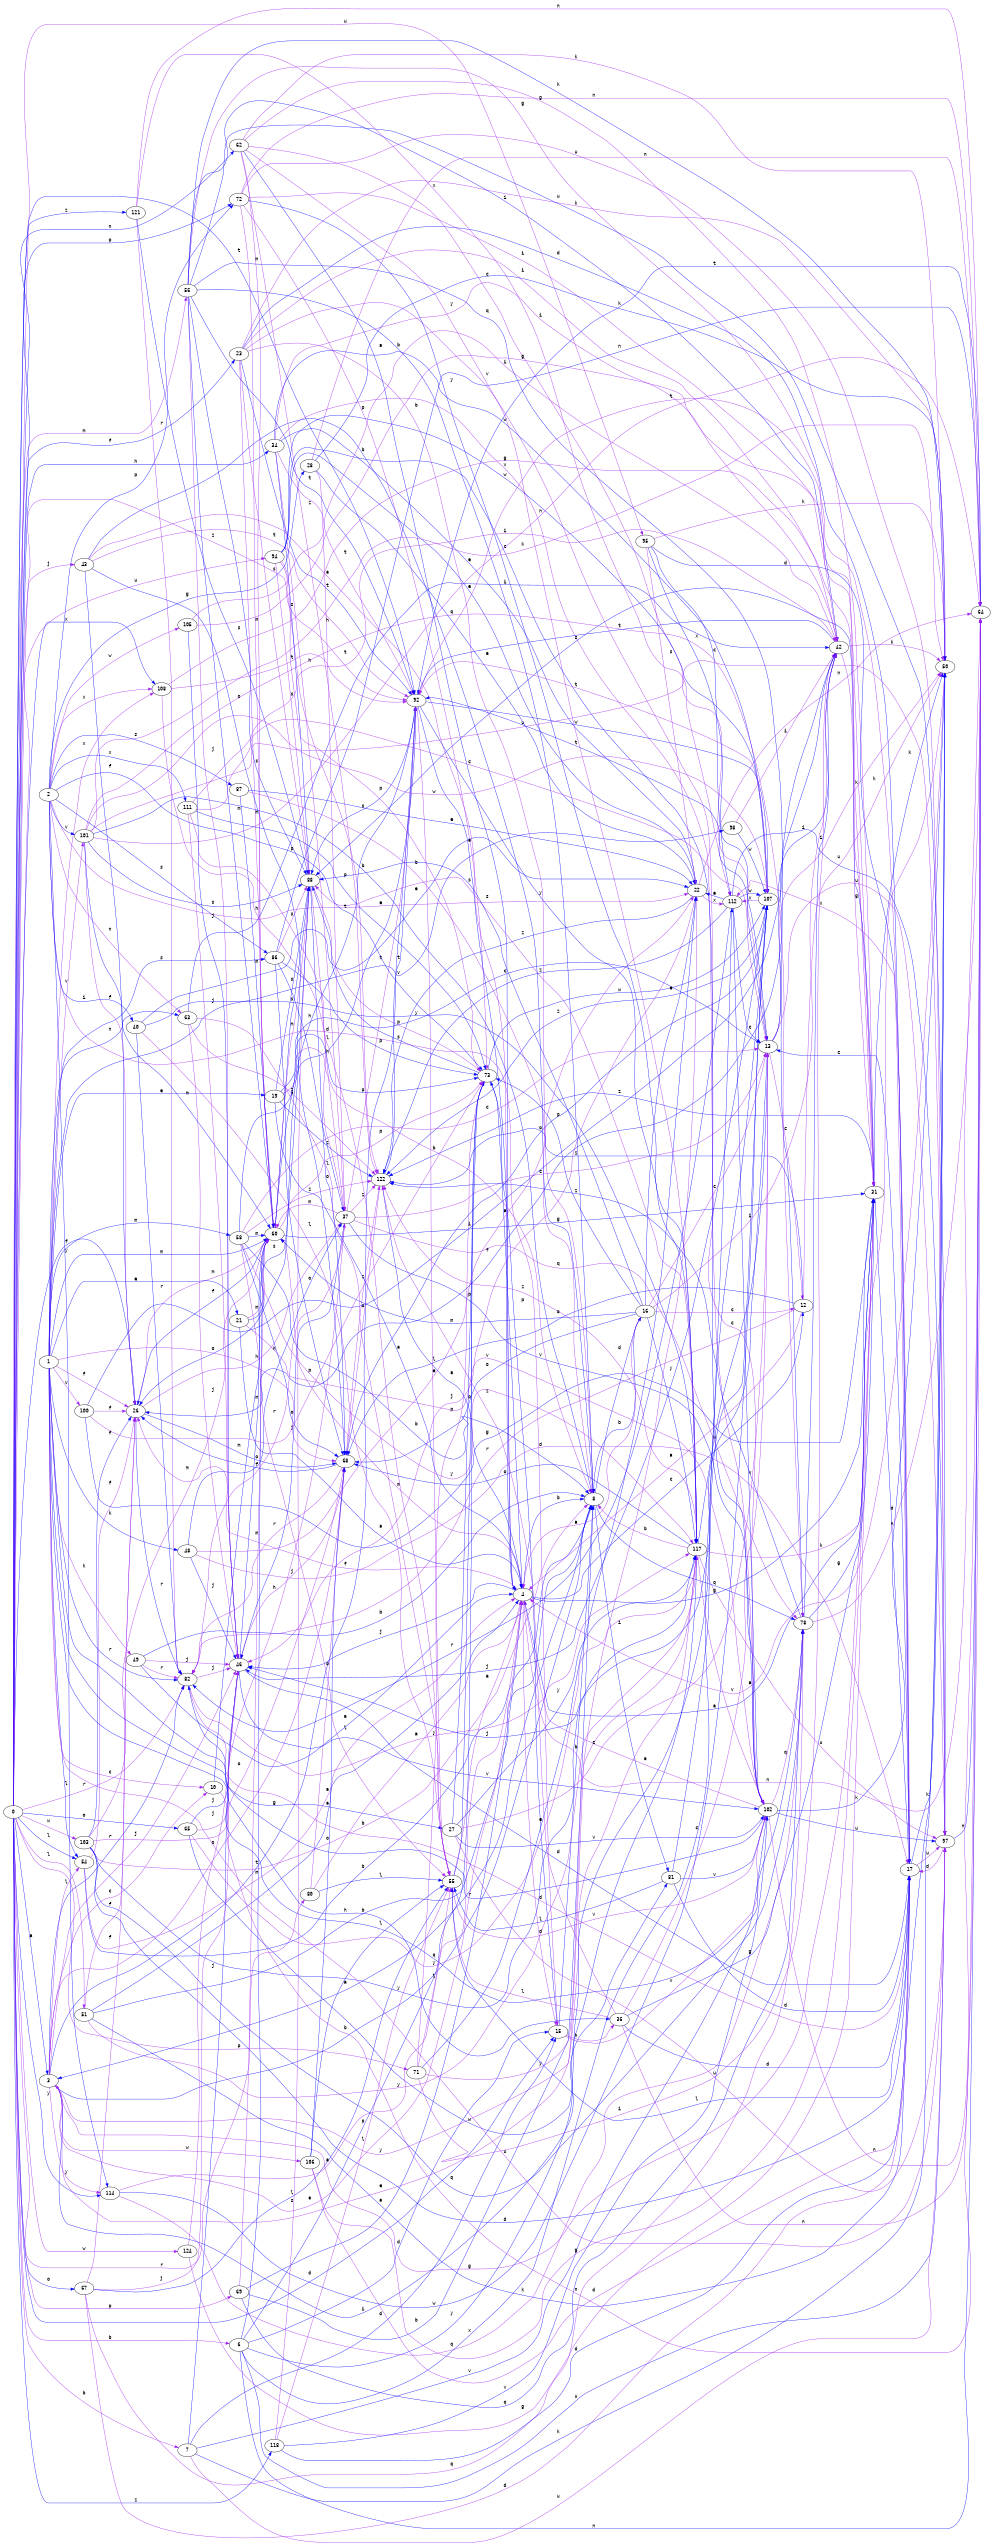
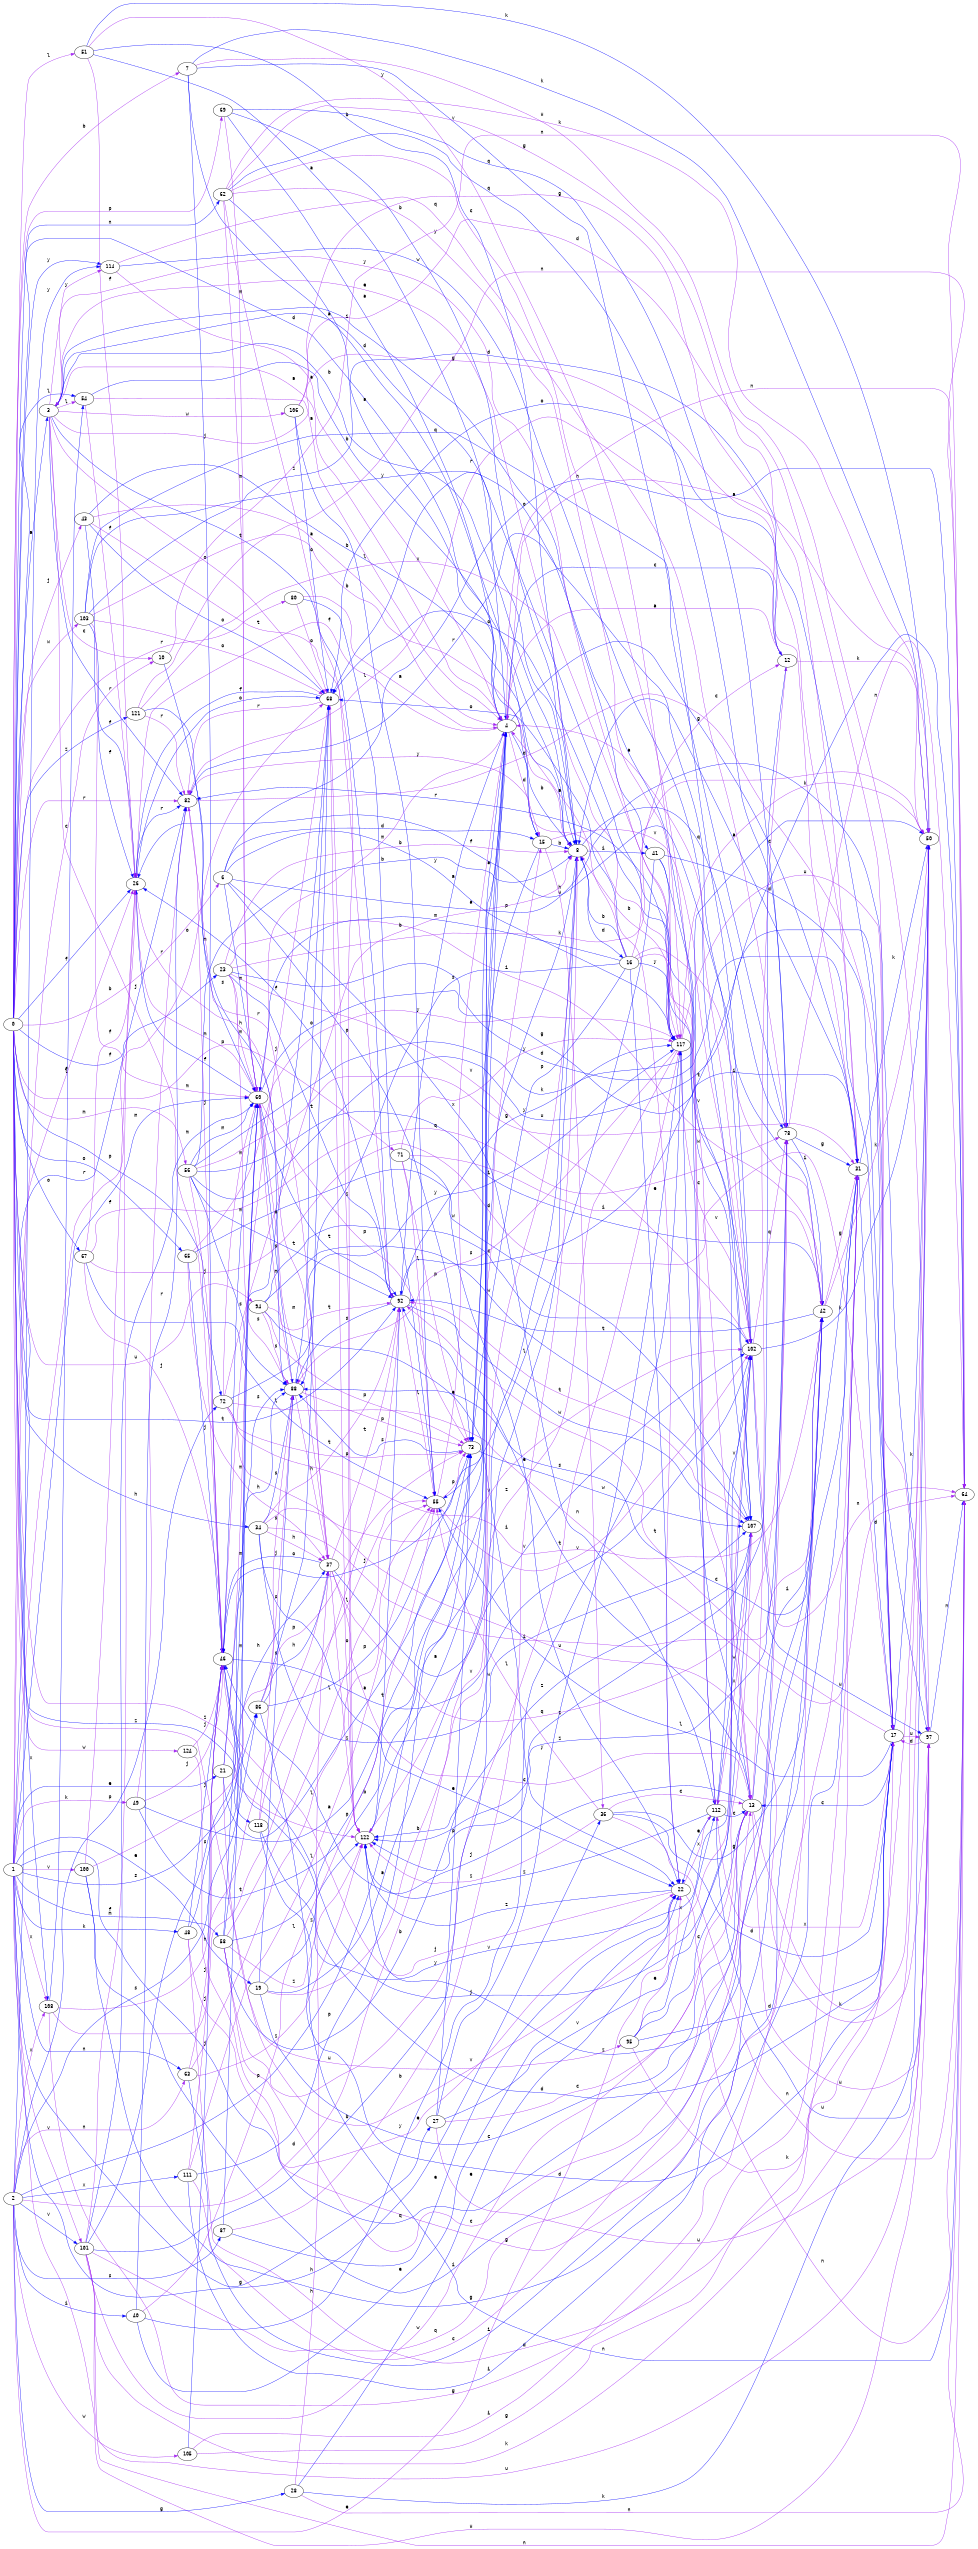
(471, 538) -> (703, 2137)
(671, 652) -> (655, 1979)
(778, 756) -> (688, 517)
(732, 828) -> none
none -> (329, 1040)
(469, 1500) -> (458, 1473)
(824, 1565) -> (729, 830)
(54, 1612) -> (66, 1205)
(671, 1878) -> (655, 854)
